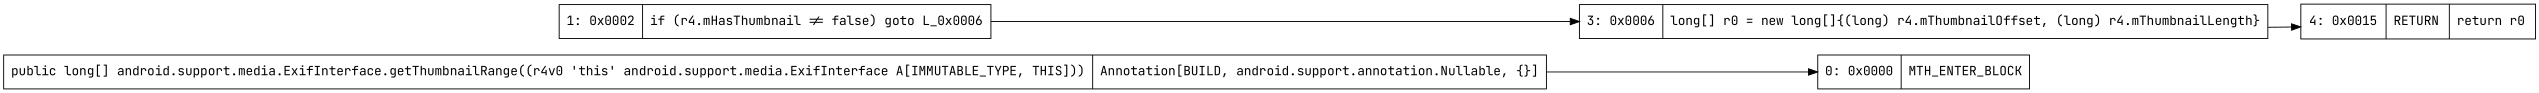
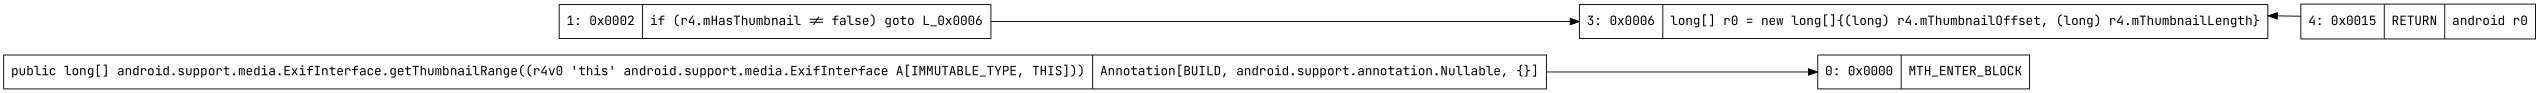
(2491, 21) -> (2490, 21)
(2280, 27) -> (2289, 16)
